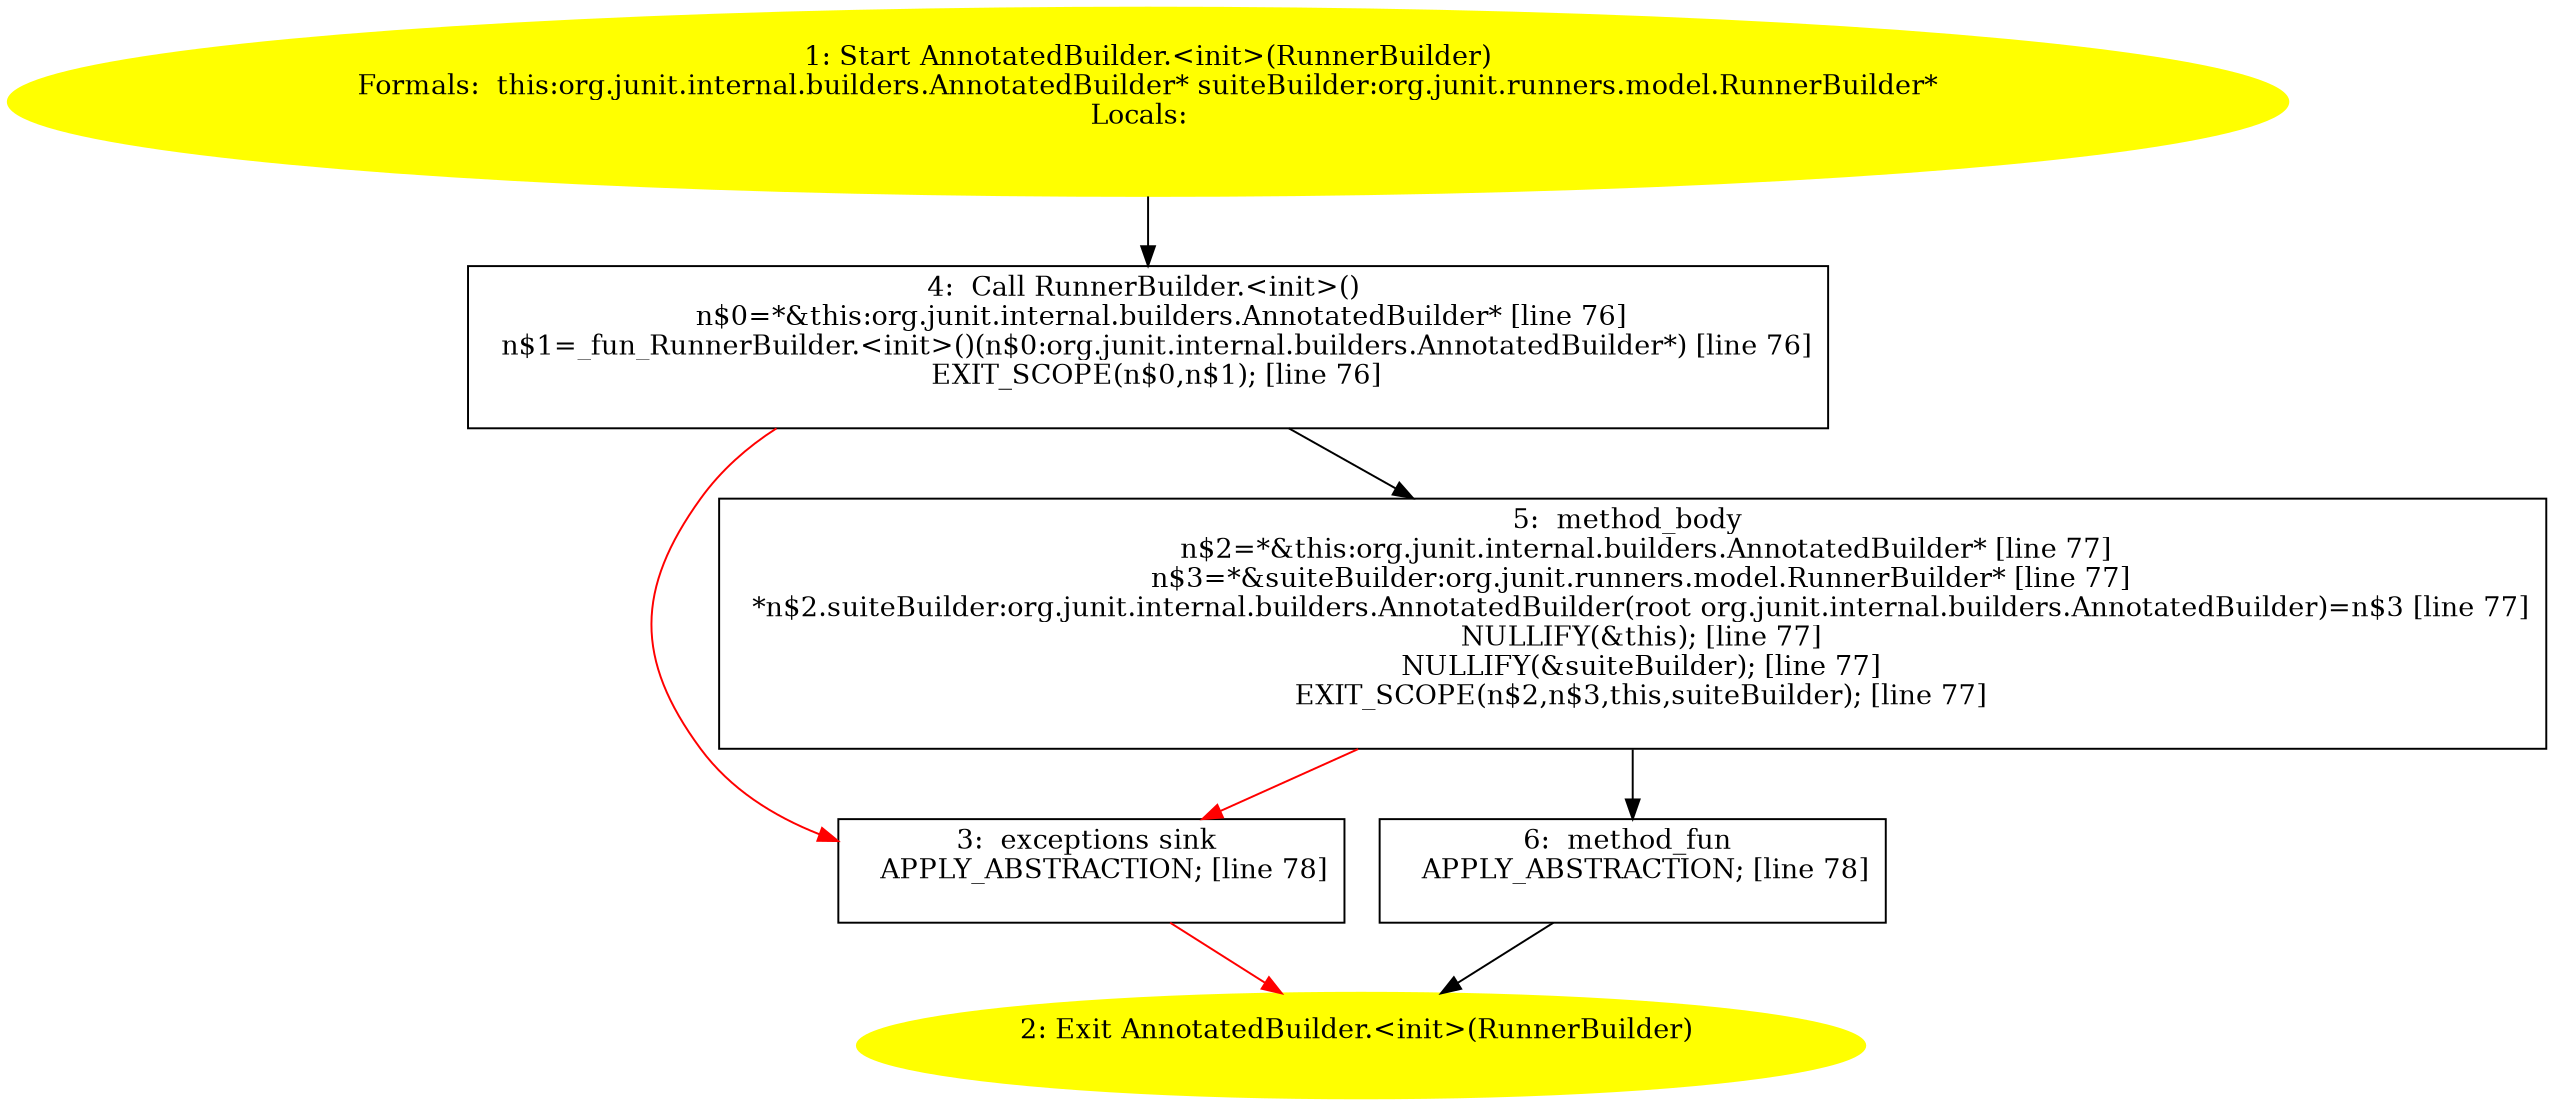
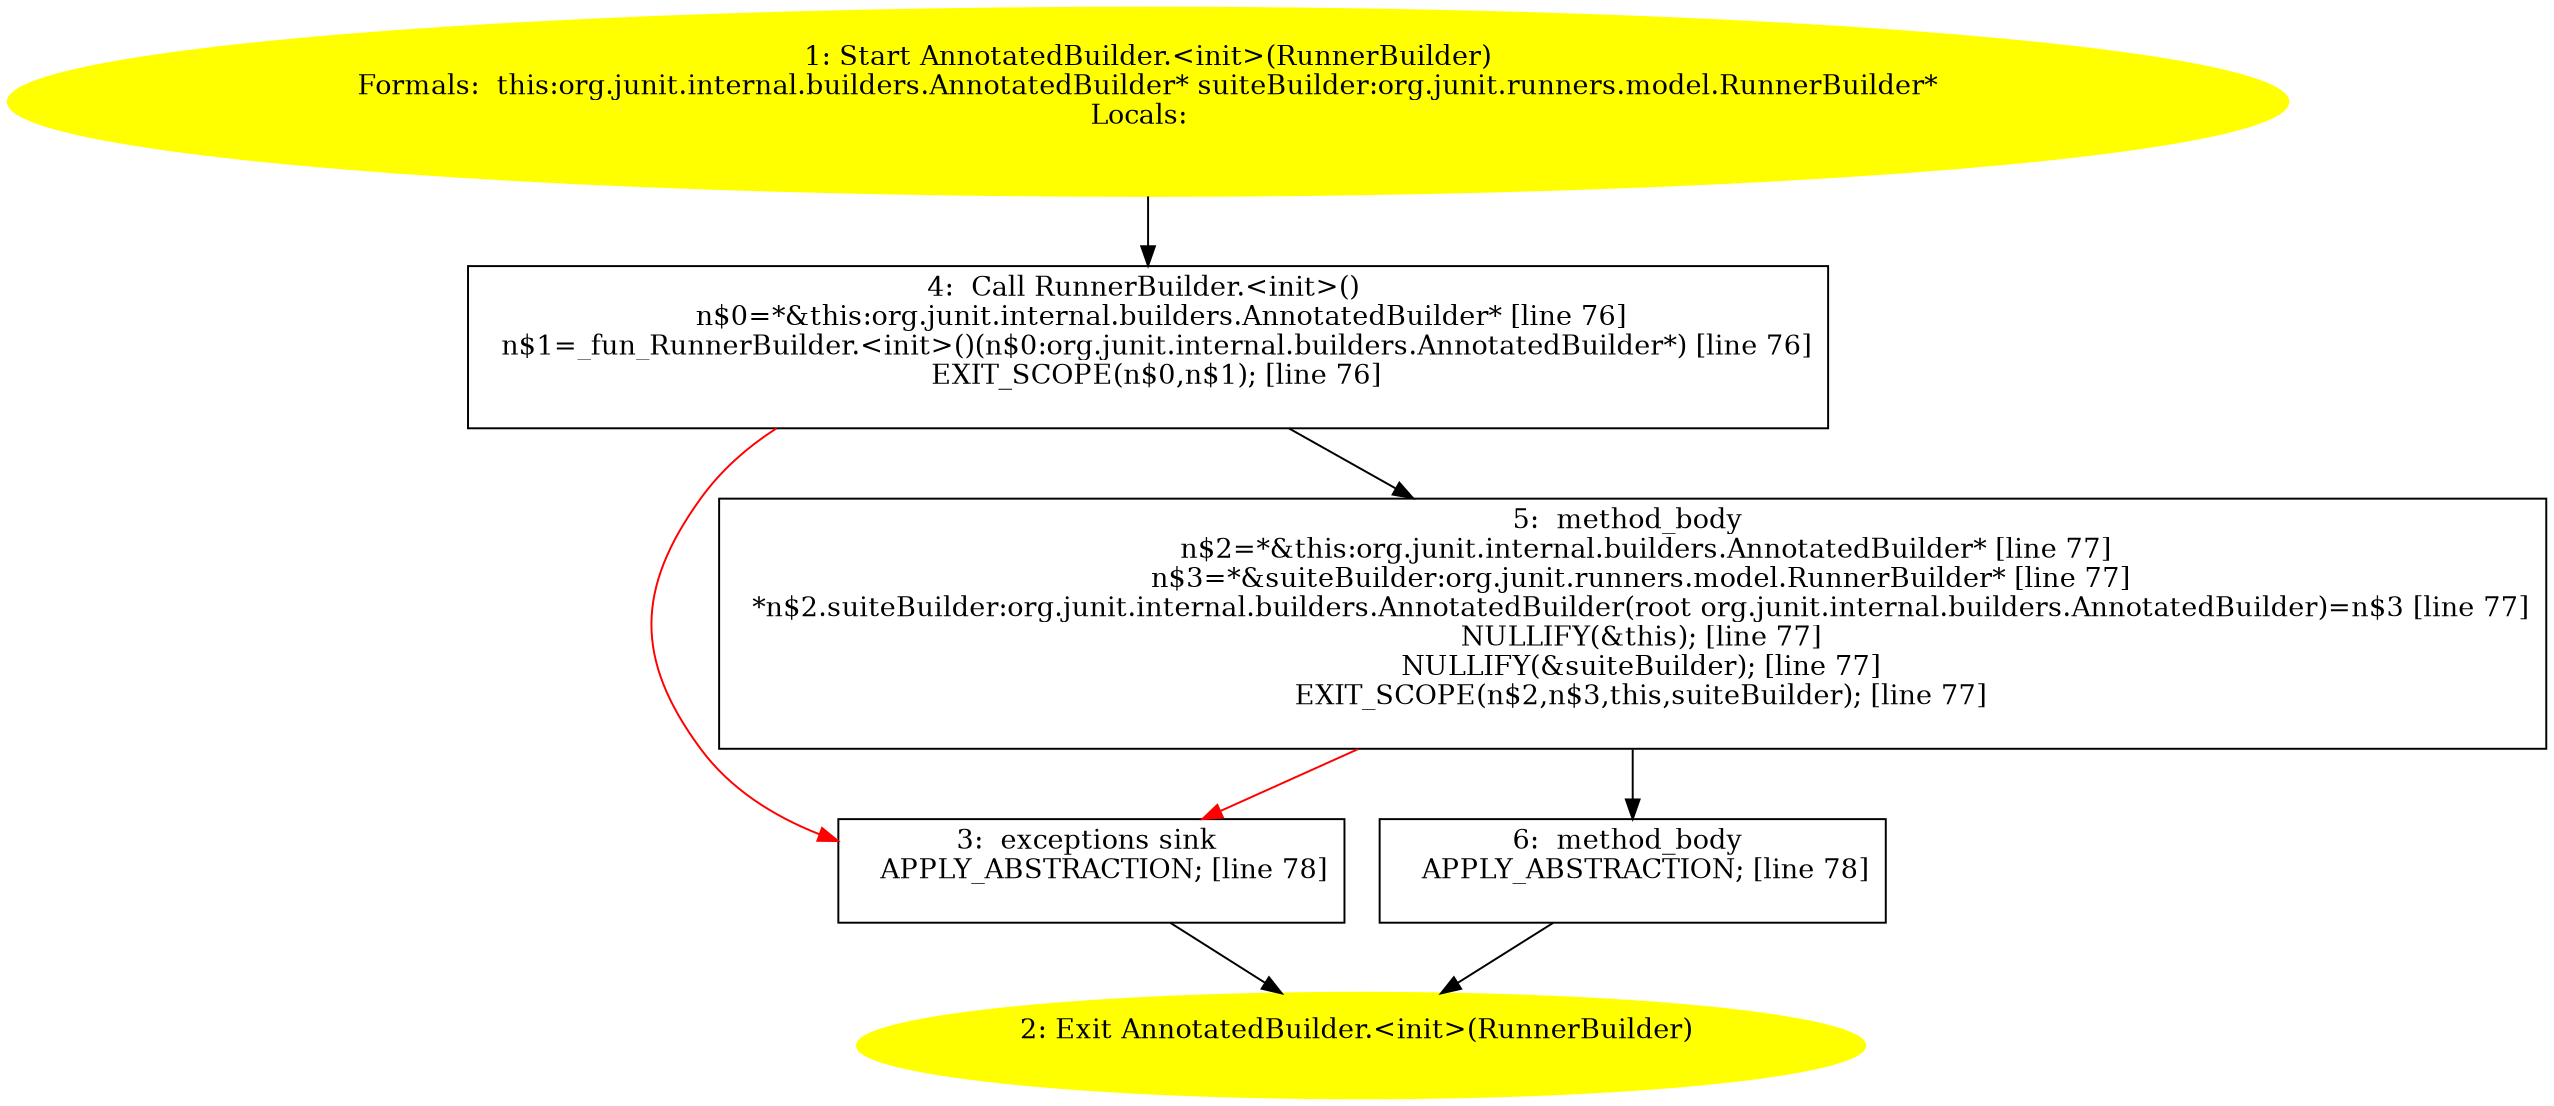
(1633, 871) -> (1633, 871)
(1218, 953) -> (1218, 953)
